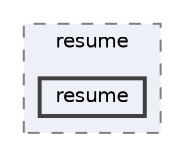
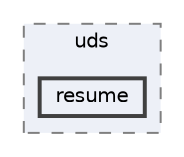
(92, 43) -> (92, 43)
